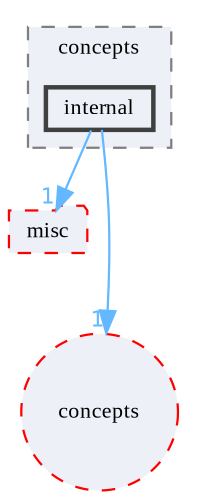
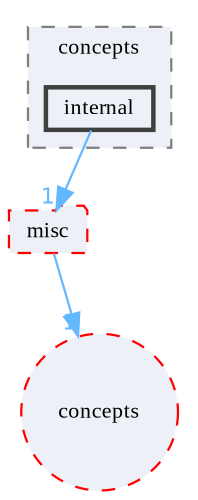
(109, 220) -> (63, 284)
